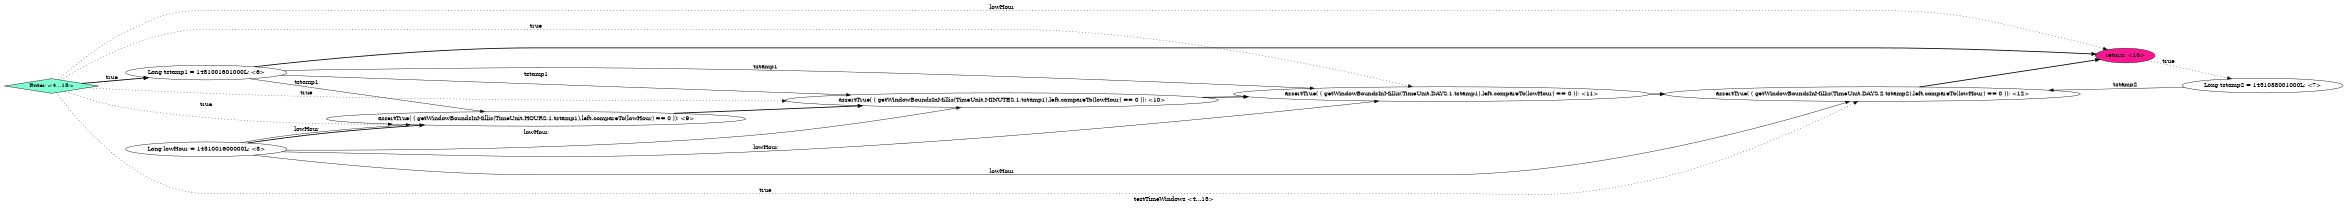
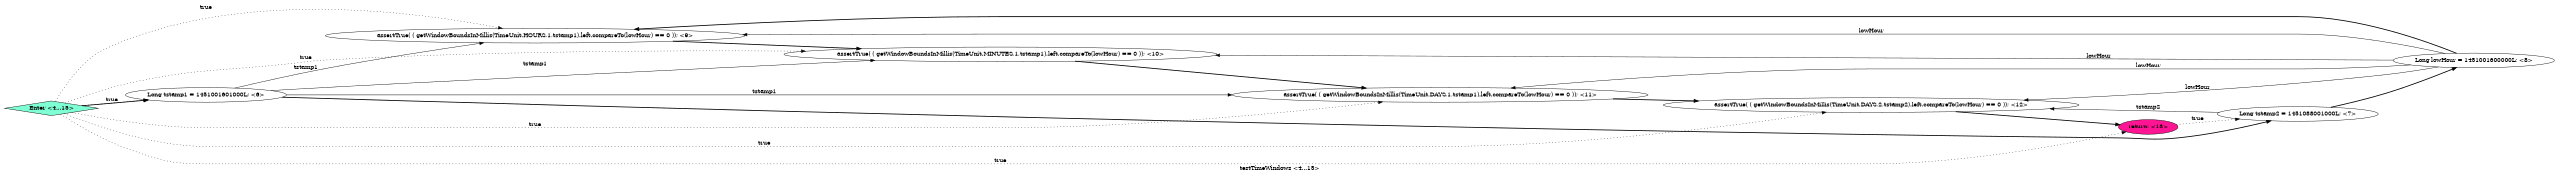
(1002, 8) -> (1001, 161)
(1173, 48) -> (1275, 123)
none -> (2393, 91)
